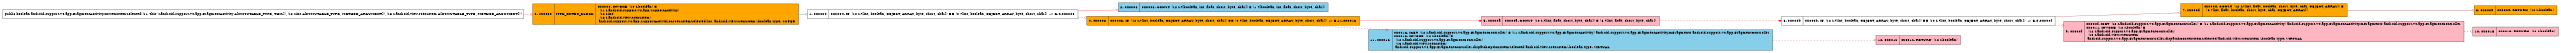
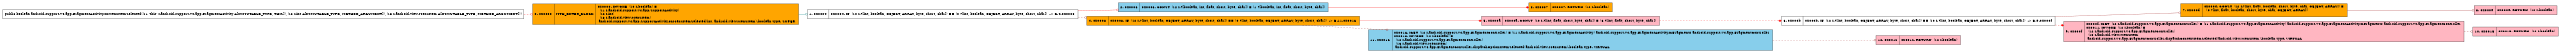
none -> (1571, 7)
(2516, 10) -> (2516, 10)
(2058, 25) -> (2058, 25)
